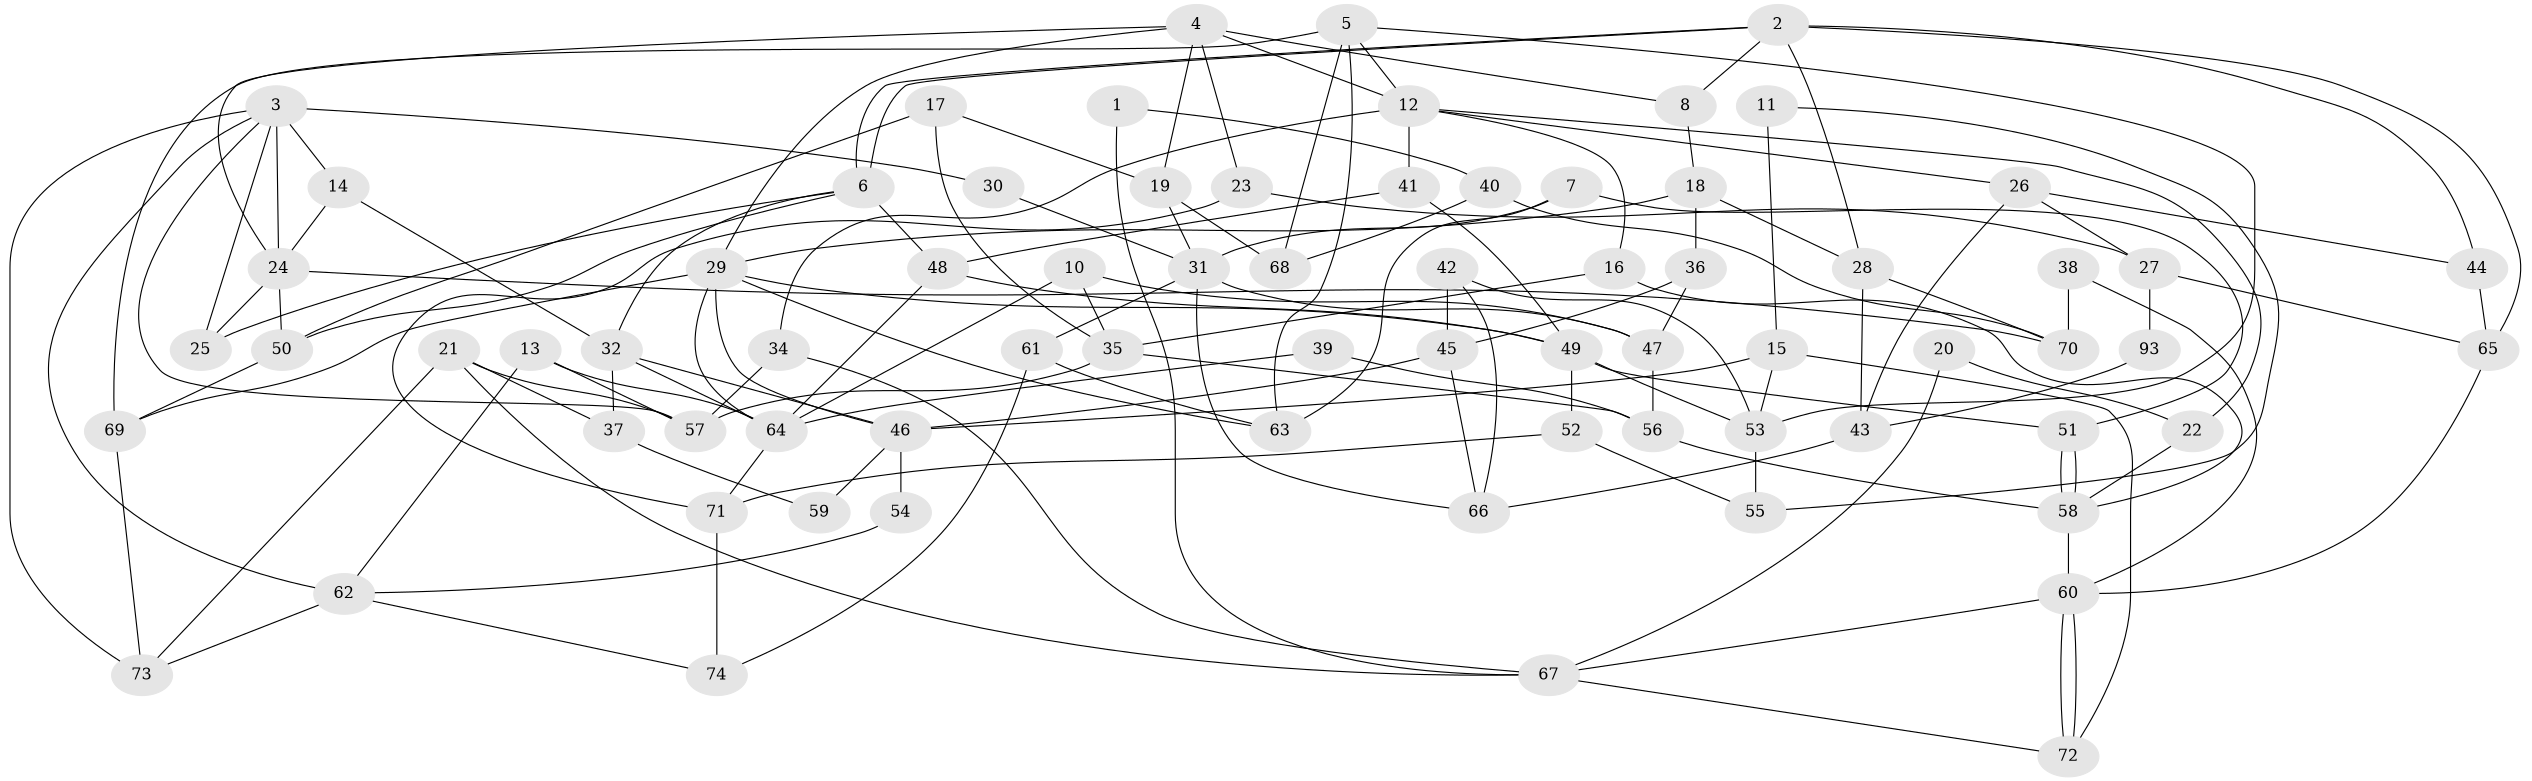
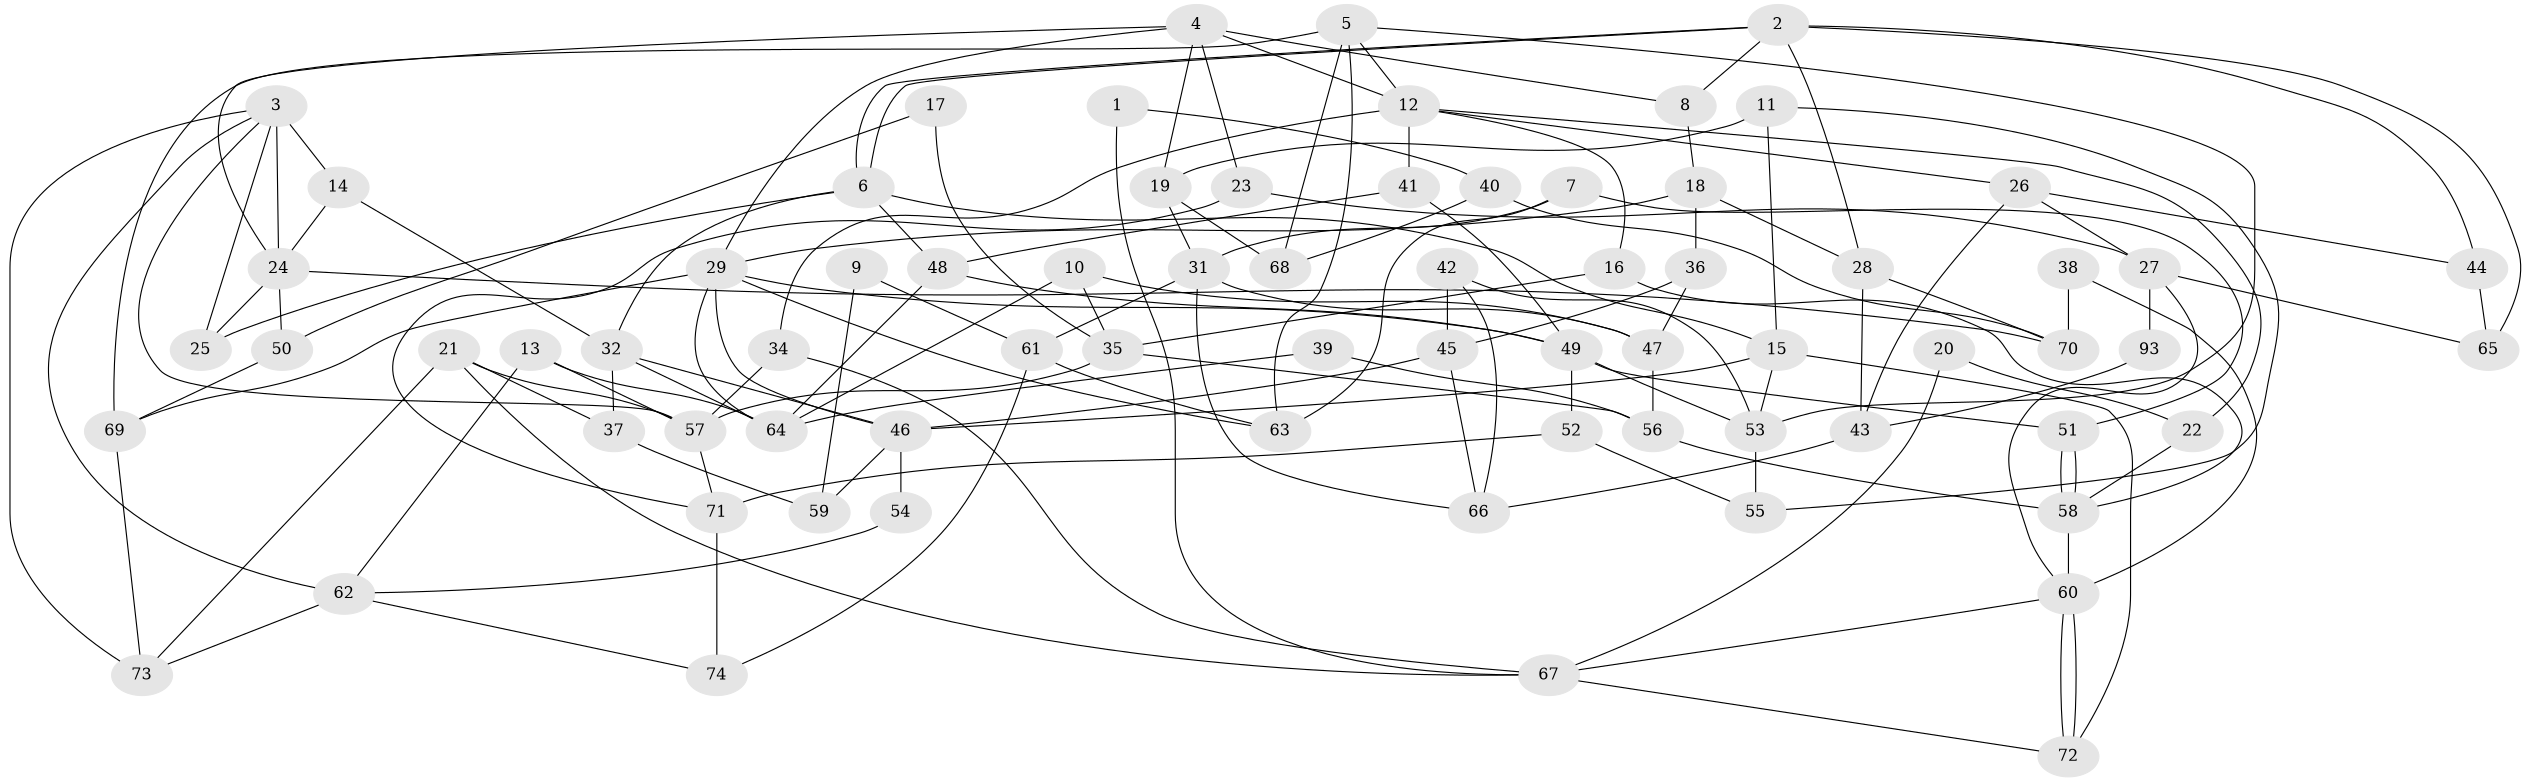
(1048, 147) -> (1464, 147)
(993, 187) -> none
none -> (857, 269)
(574, 277) -> (1330, 221)
(747, 472) -> (708, 480)
(2330, 547) -> (2029, 410)
